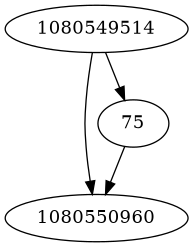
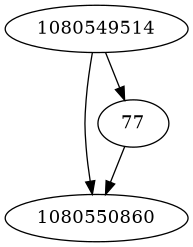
(133, 124) -> (133, 124)
(97, 218) -> (97, 218)
